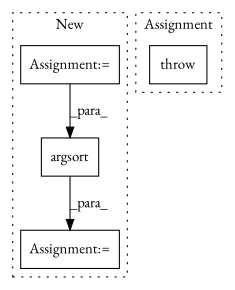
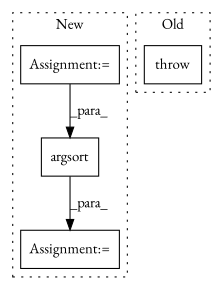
(179, 25) -> (173, 25)
